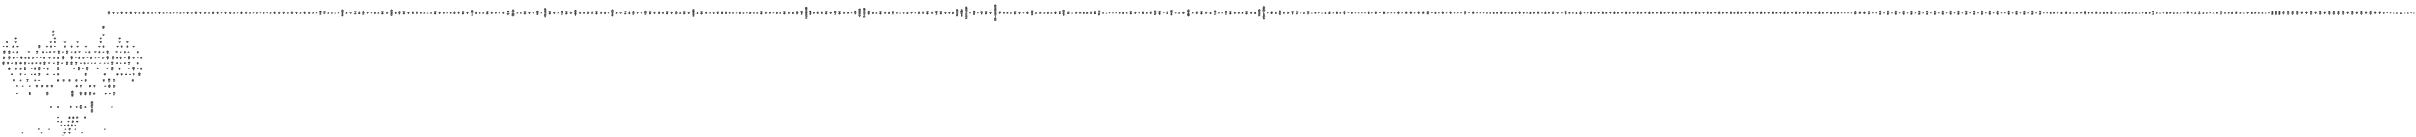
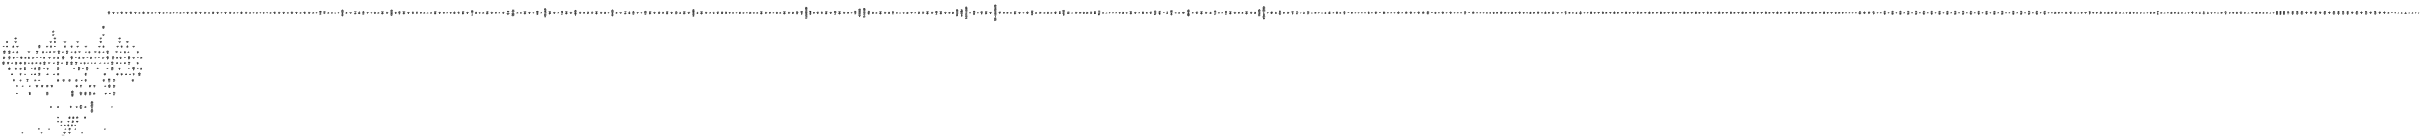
none -> (1738, 13)
